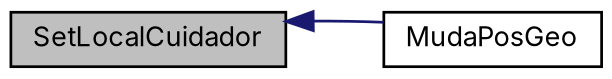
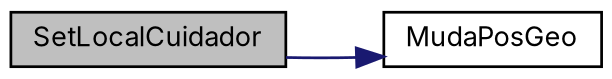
(349, 21) -> (321, 58)
